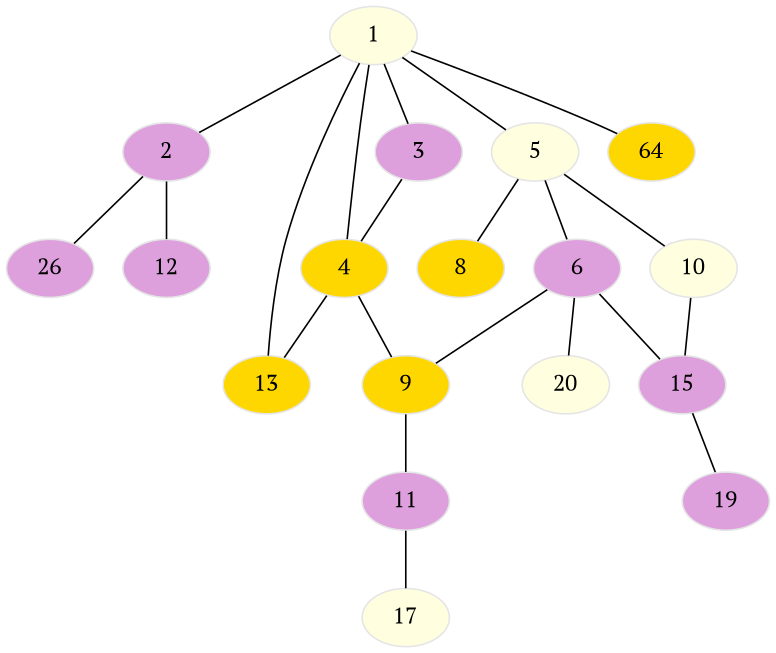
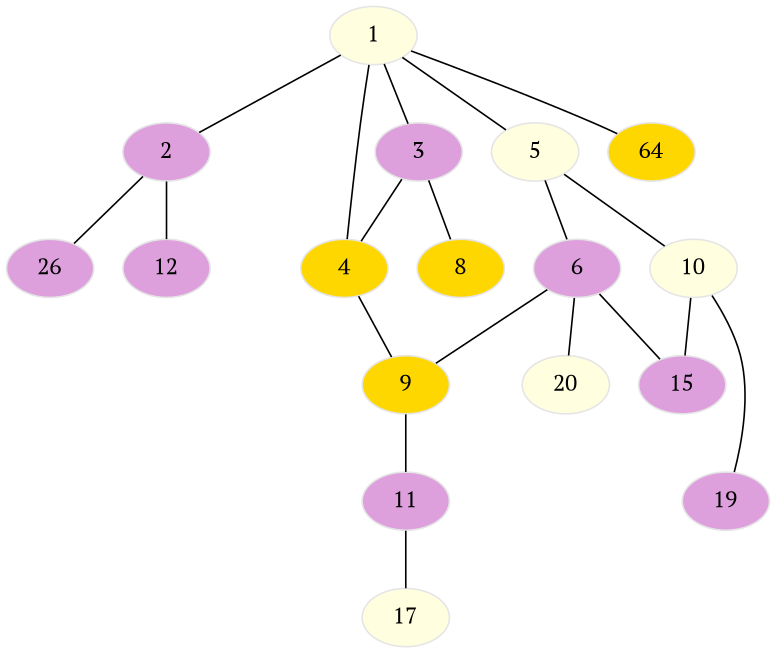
(498, 210) -> (440, 210)
(267, 385) -> none
(704, 443) -> (744, 381)
